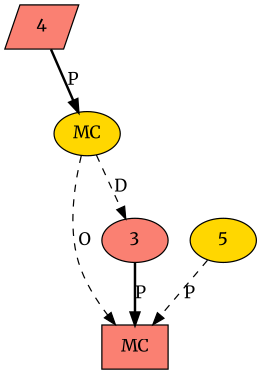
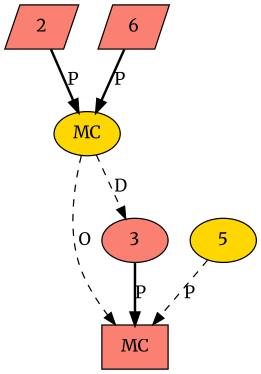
(42, 27) -> (42, 27)
none -> (134, 27)
